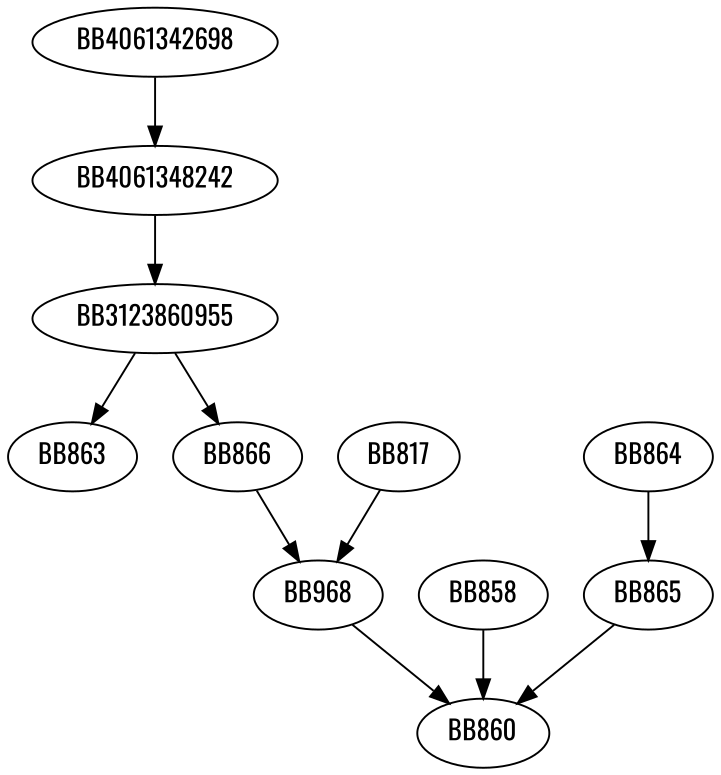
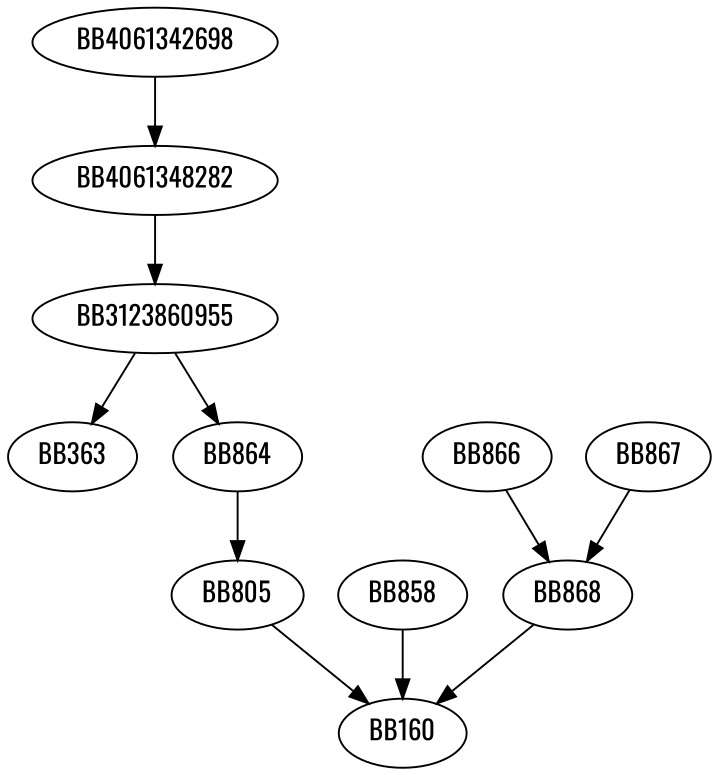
(155, 180) -> (155, 180)
(192, 380) -> (192, 380)
(73, 457) -> (73, 457)
(399, 457) -> (648, 457)
(318, 595) -> (568, 595)
(648, 595) -> (238, 595)
(483, 733) -> (403, 733)
